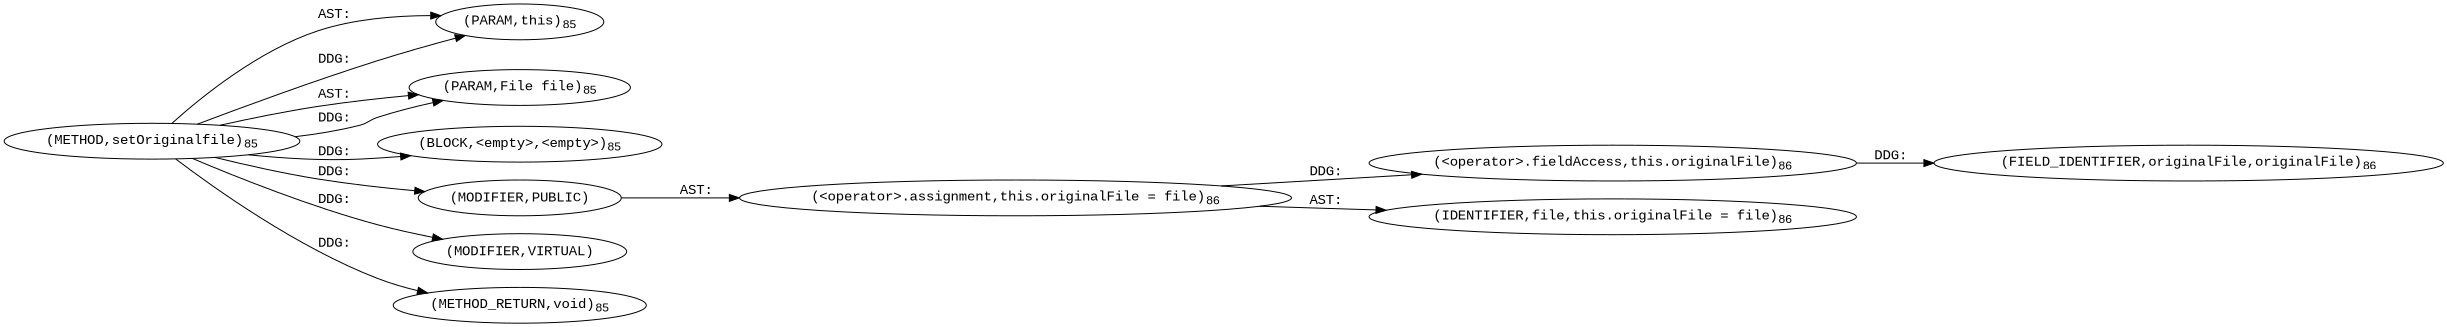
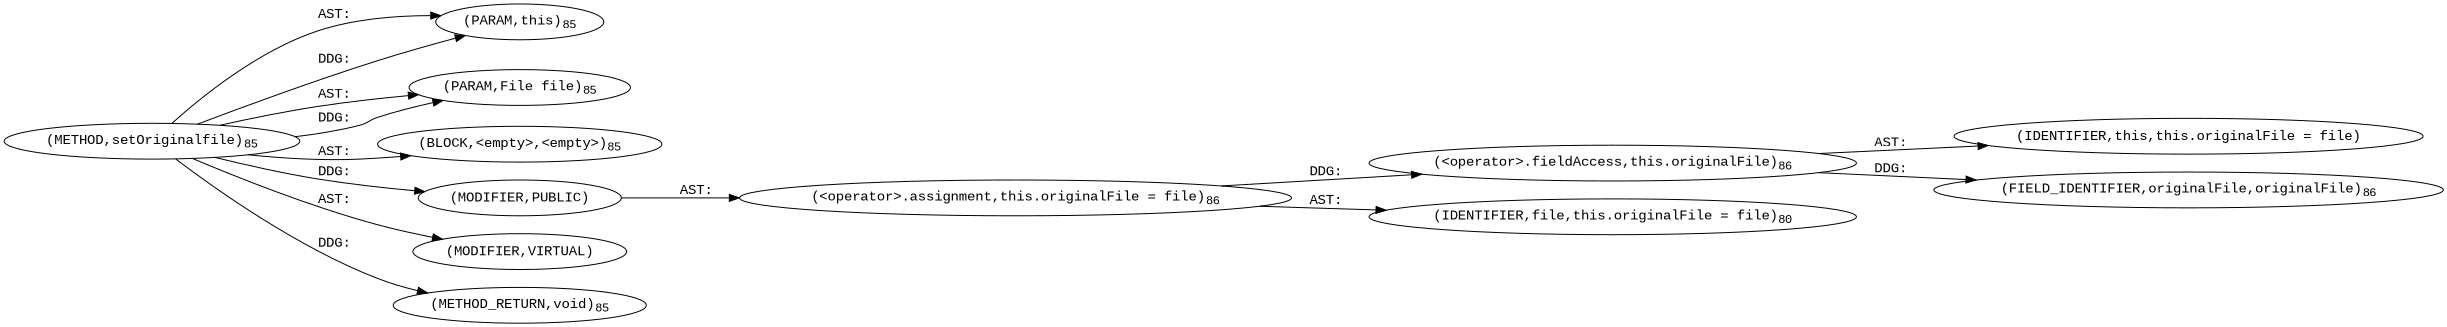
none -> (2189, 136)
(339, 152) -> (339, 152)
(339, 199) -> (339, 199)
(1785, 215) -> (1785, 215)
